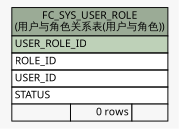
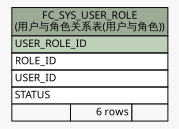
(113, 112) -> (113, 112)
